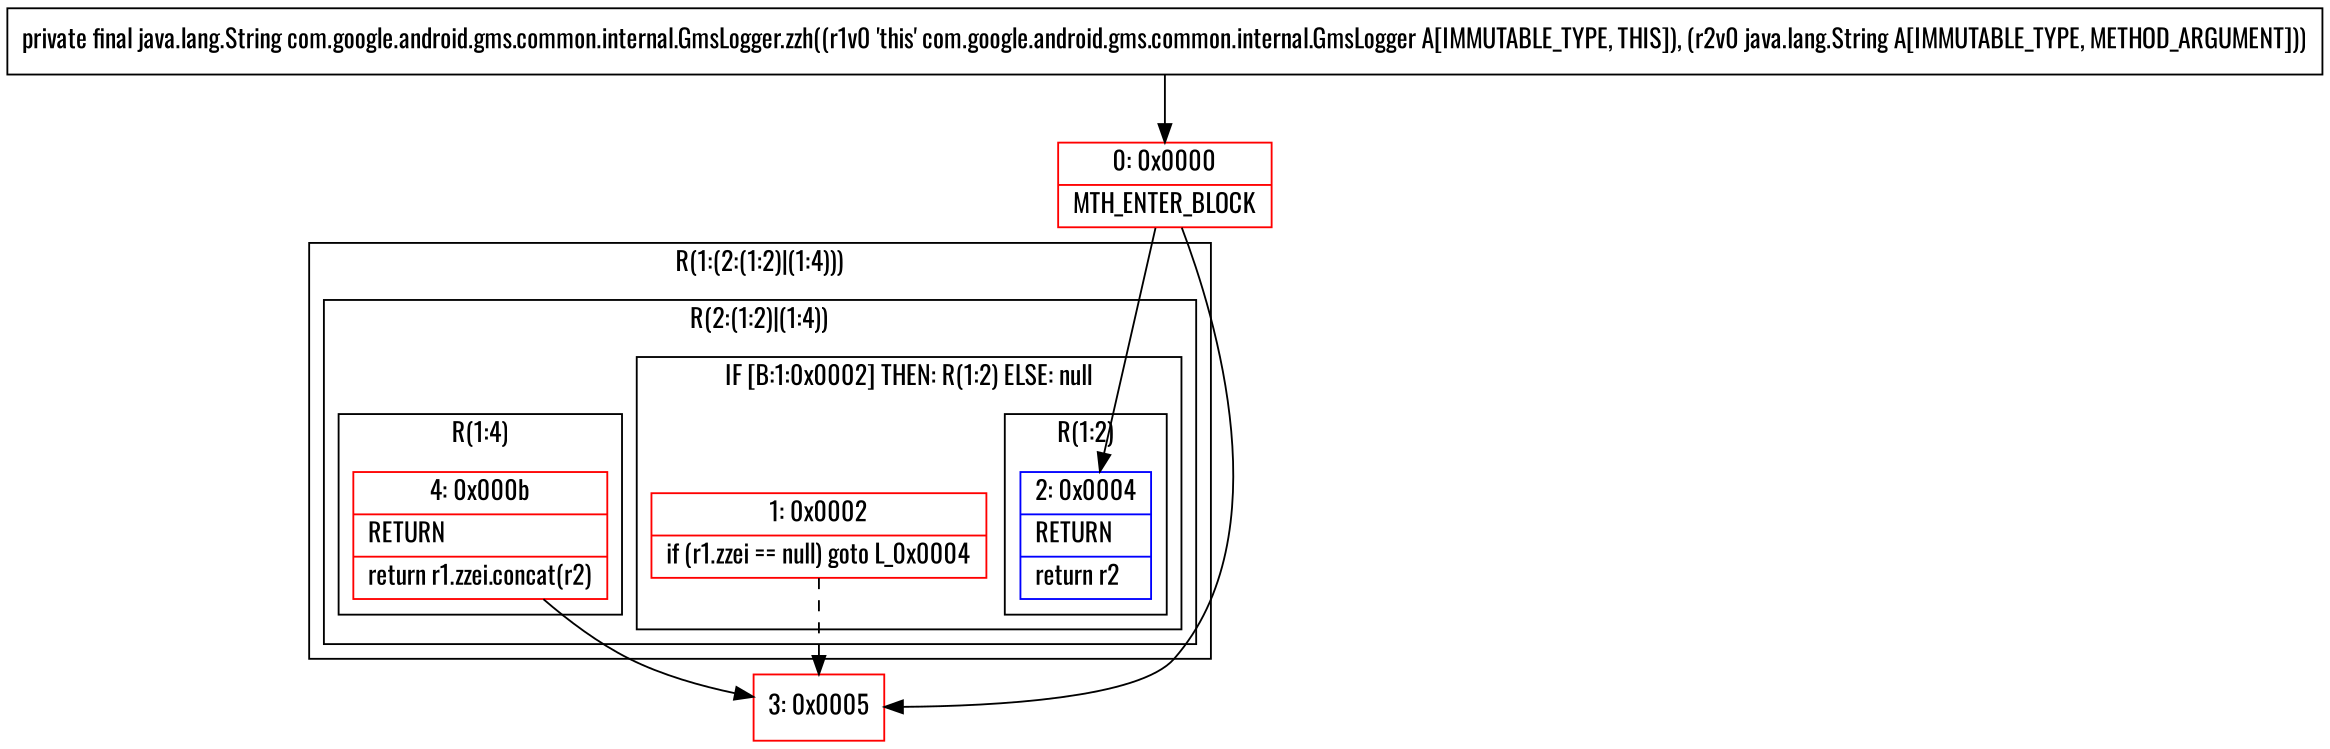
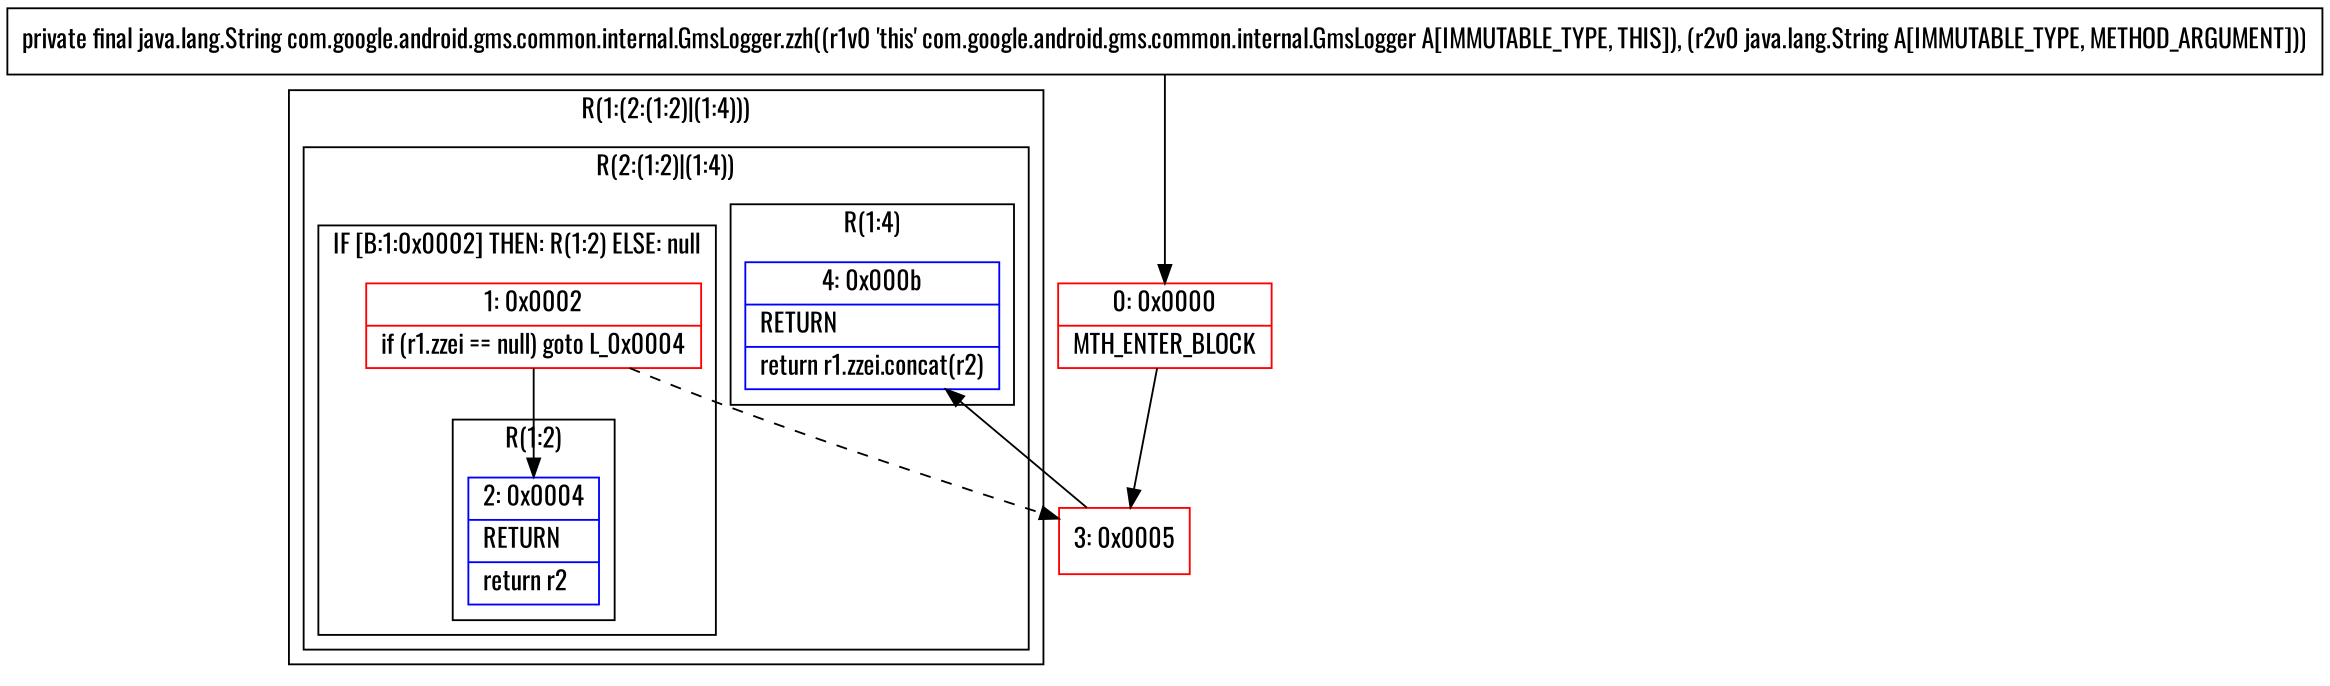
(1130, 341) -> (534, 407)
(480, 536) -> (872, 326)
(657, 671) -> (1017, 449)
